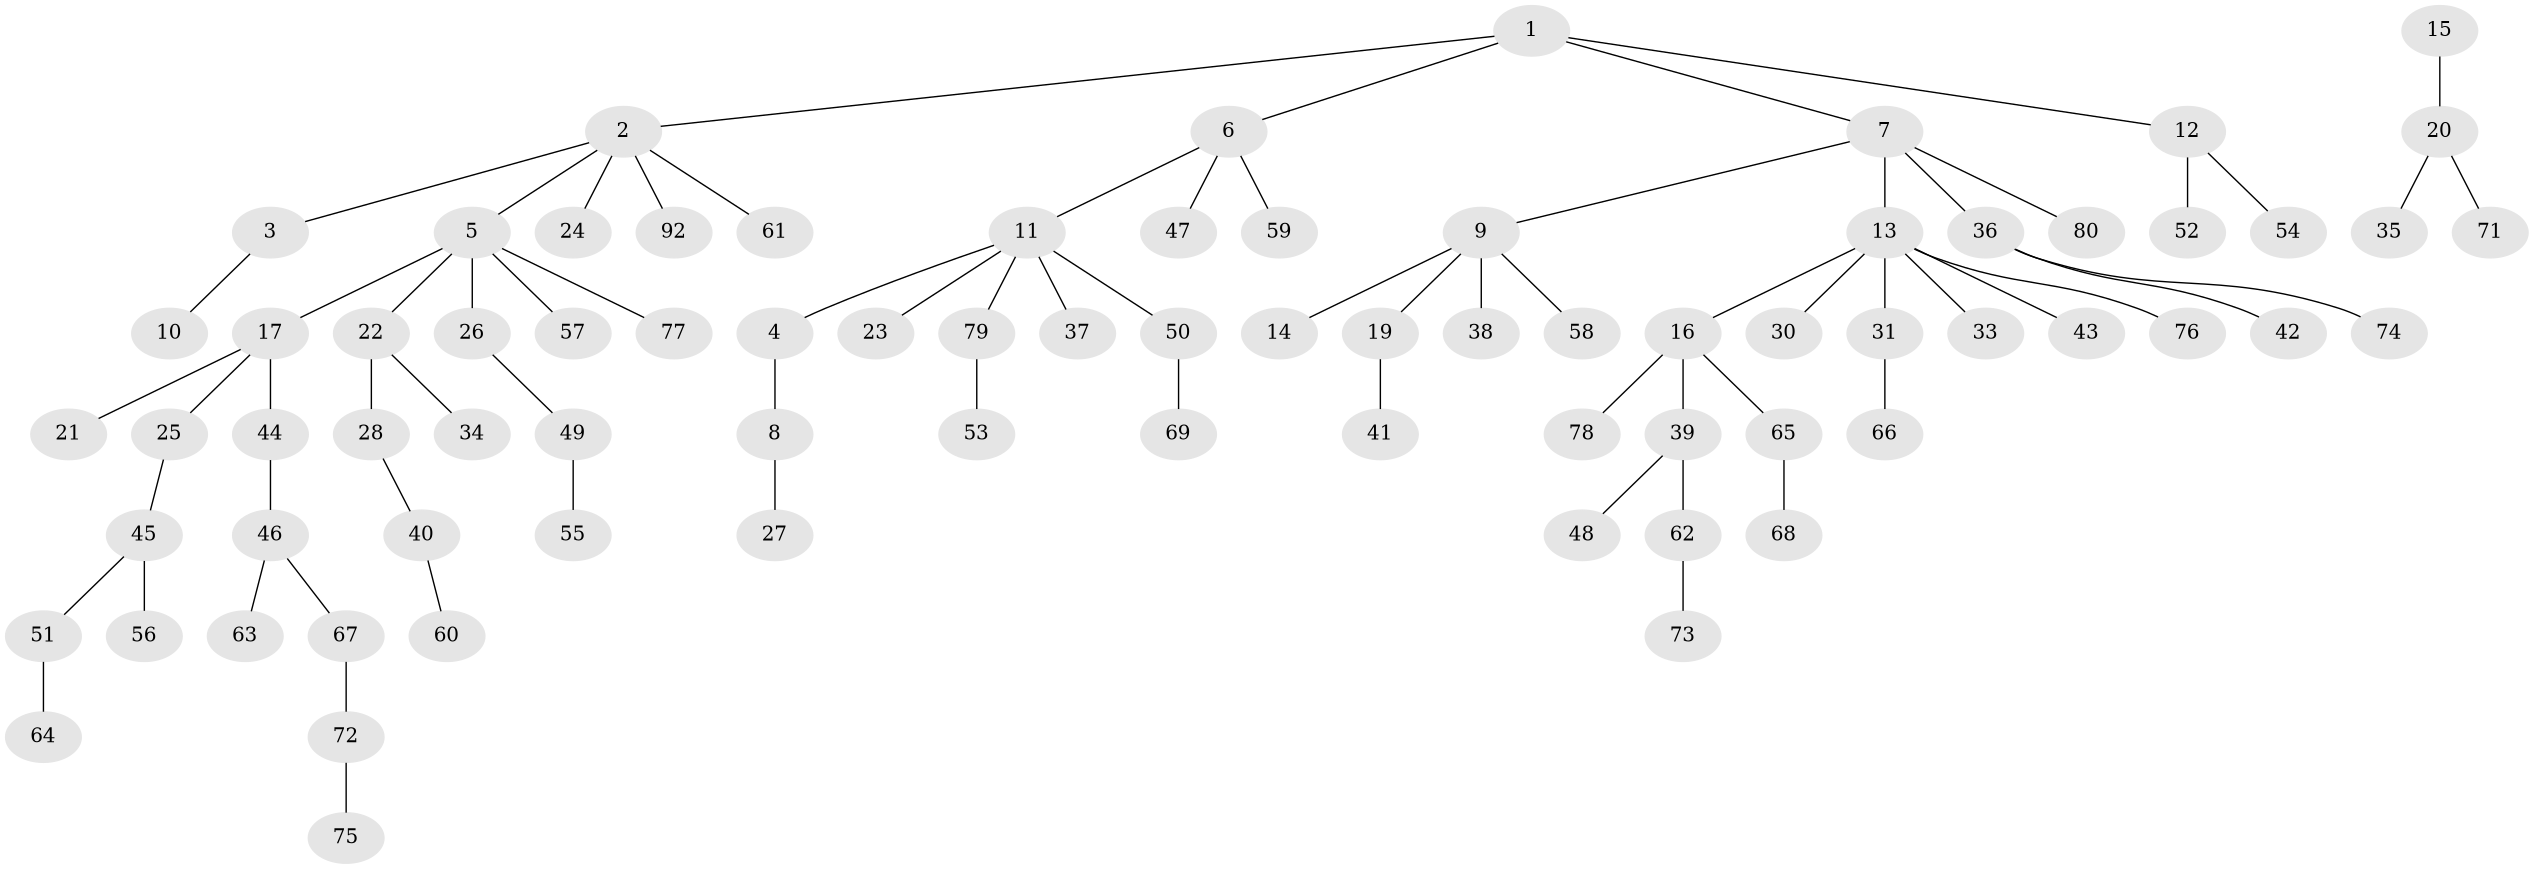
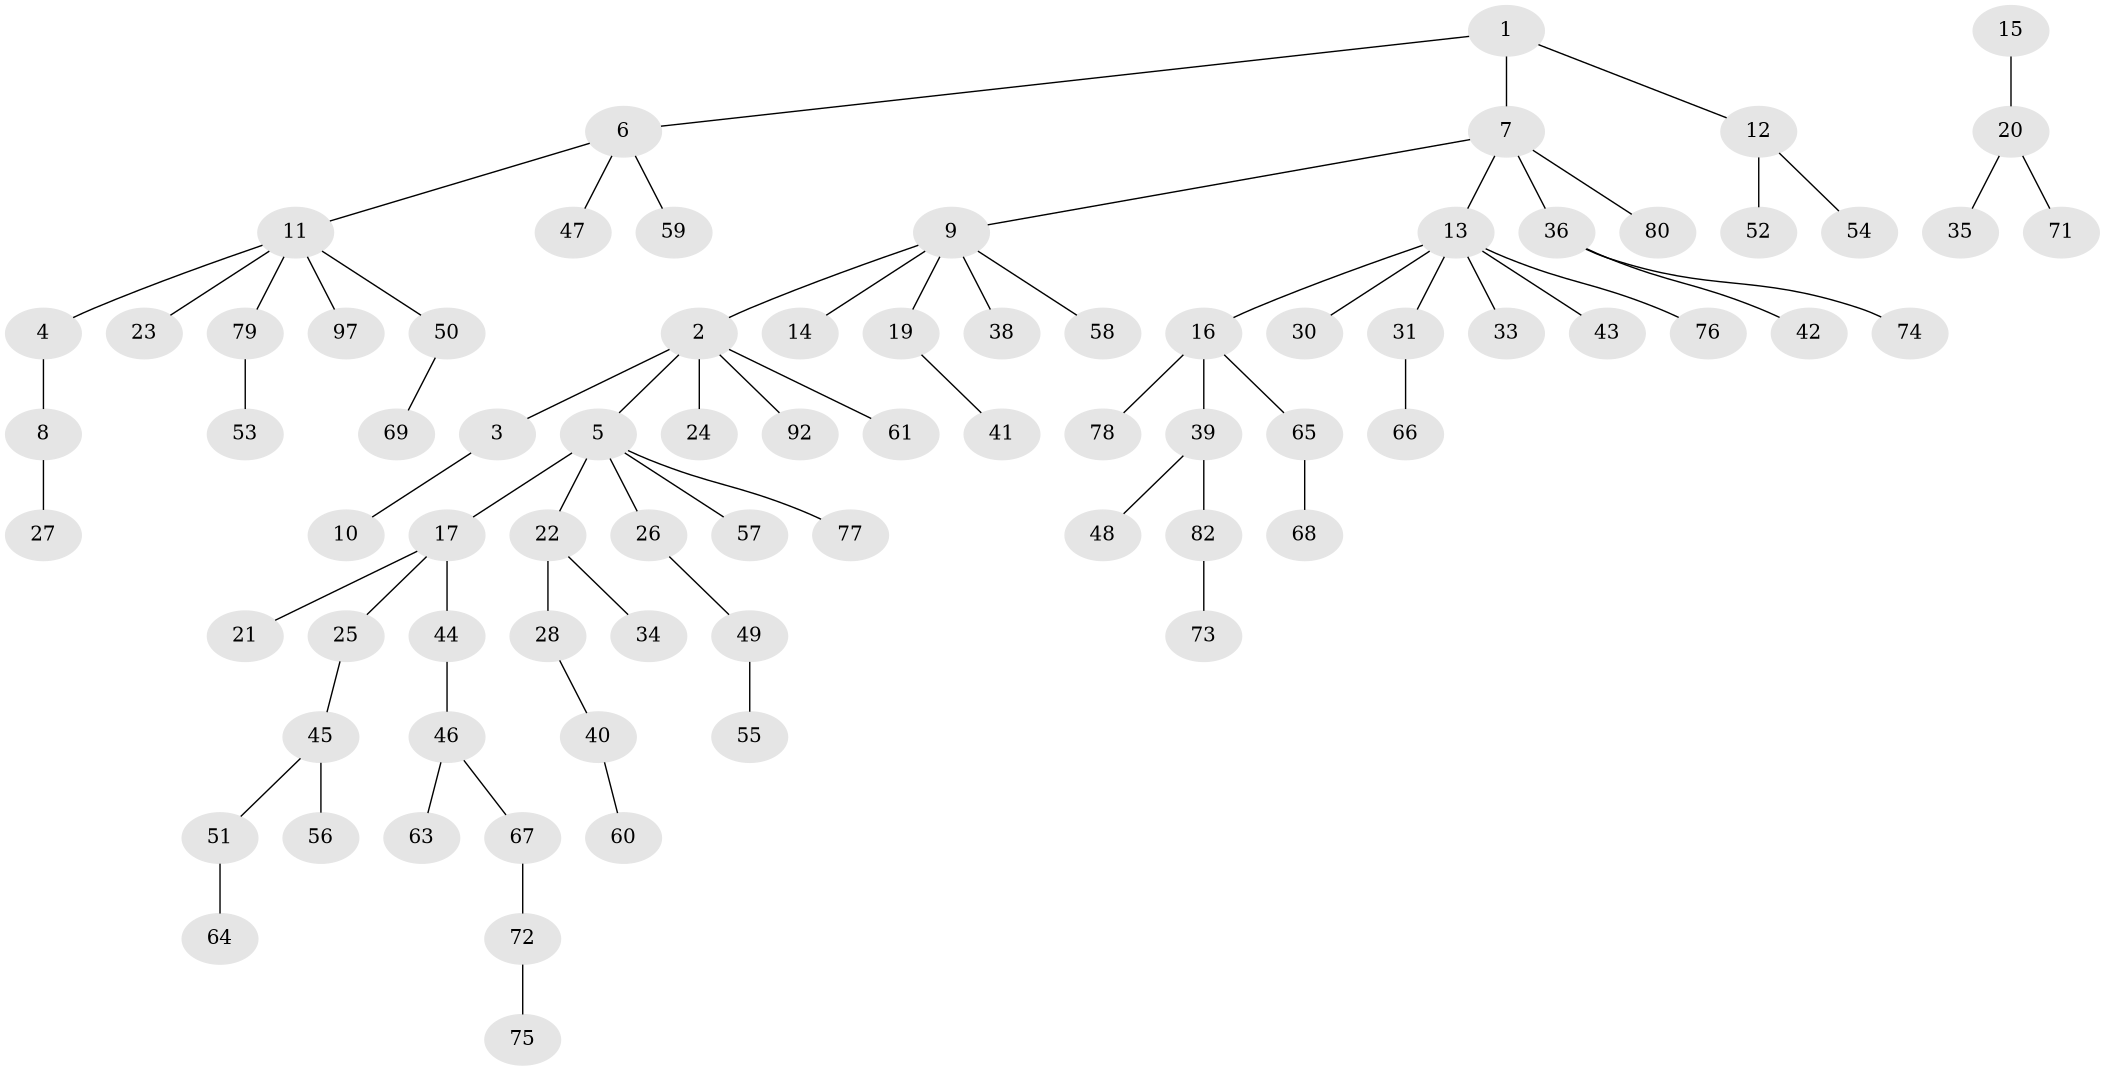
(1078, 81) -> (823, 279)
(1078, 334) -> (346, 334)
(1683, 535) -> (1204, 535)
